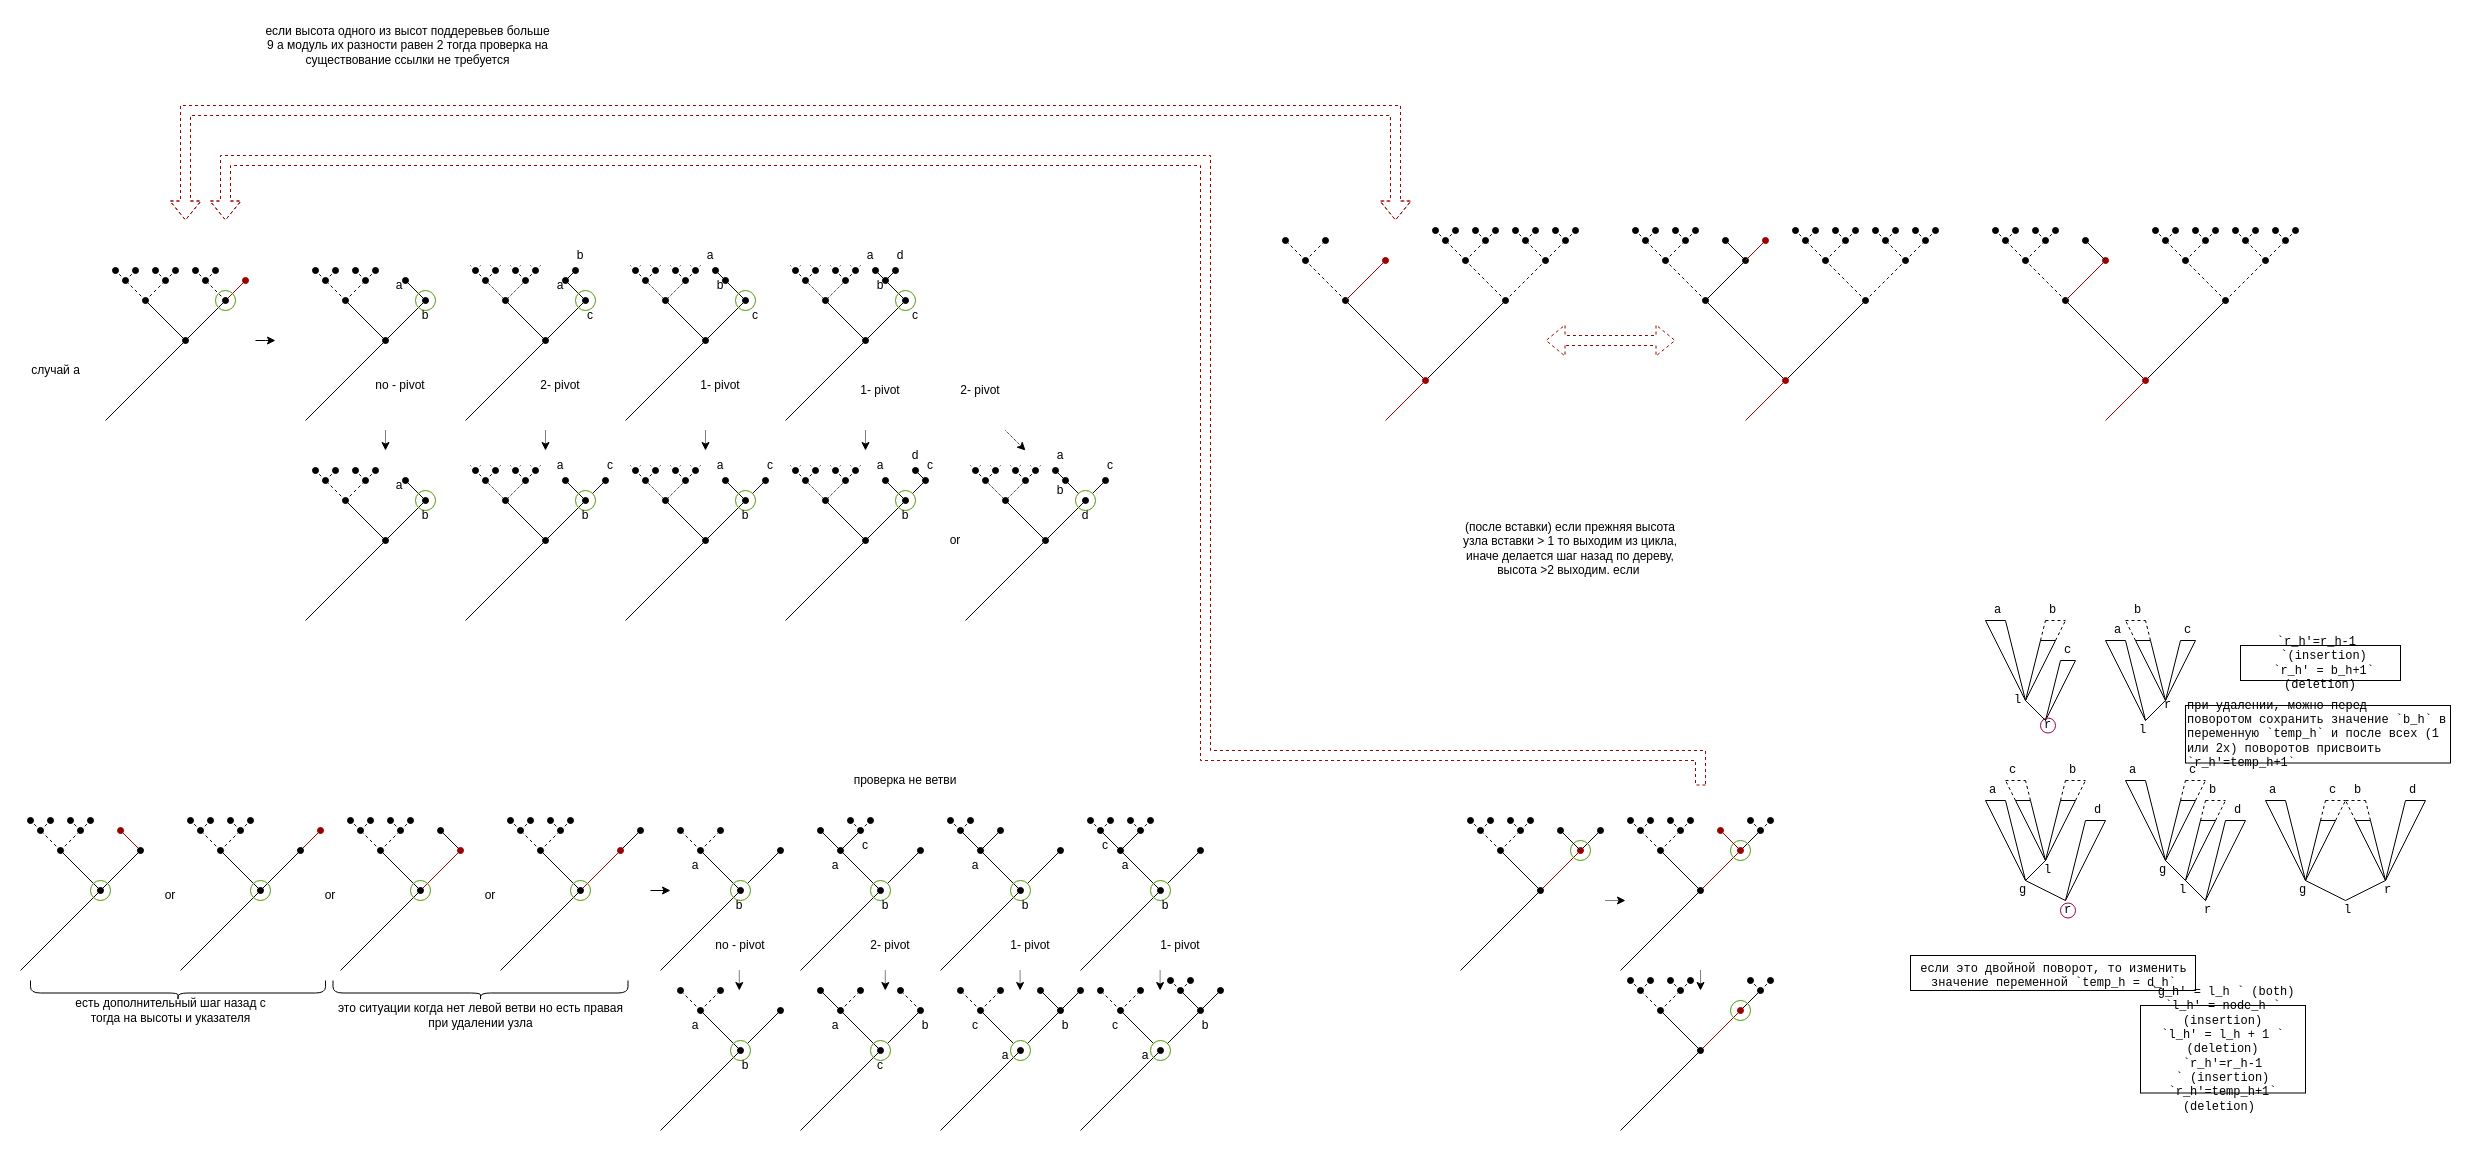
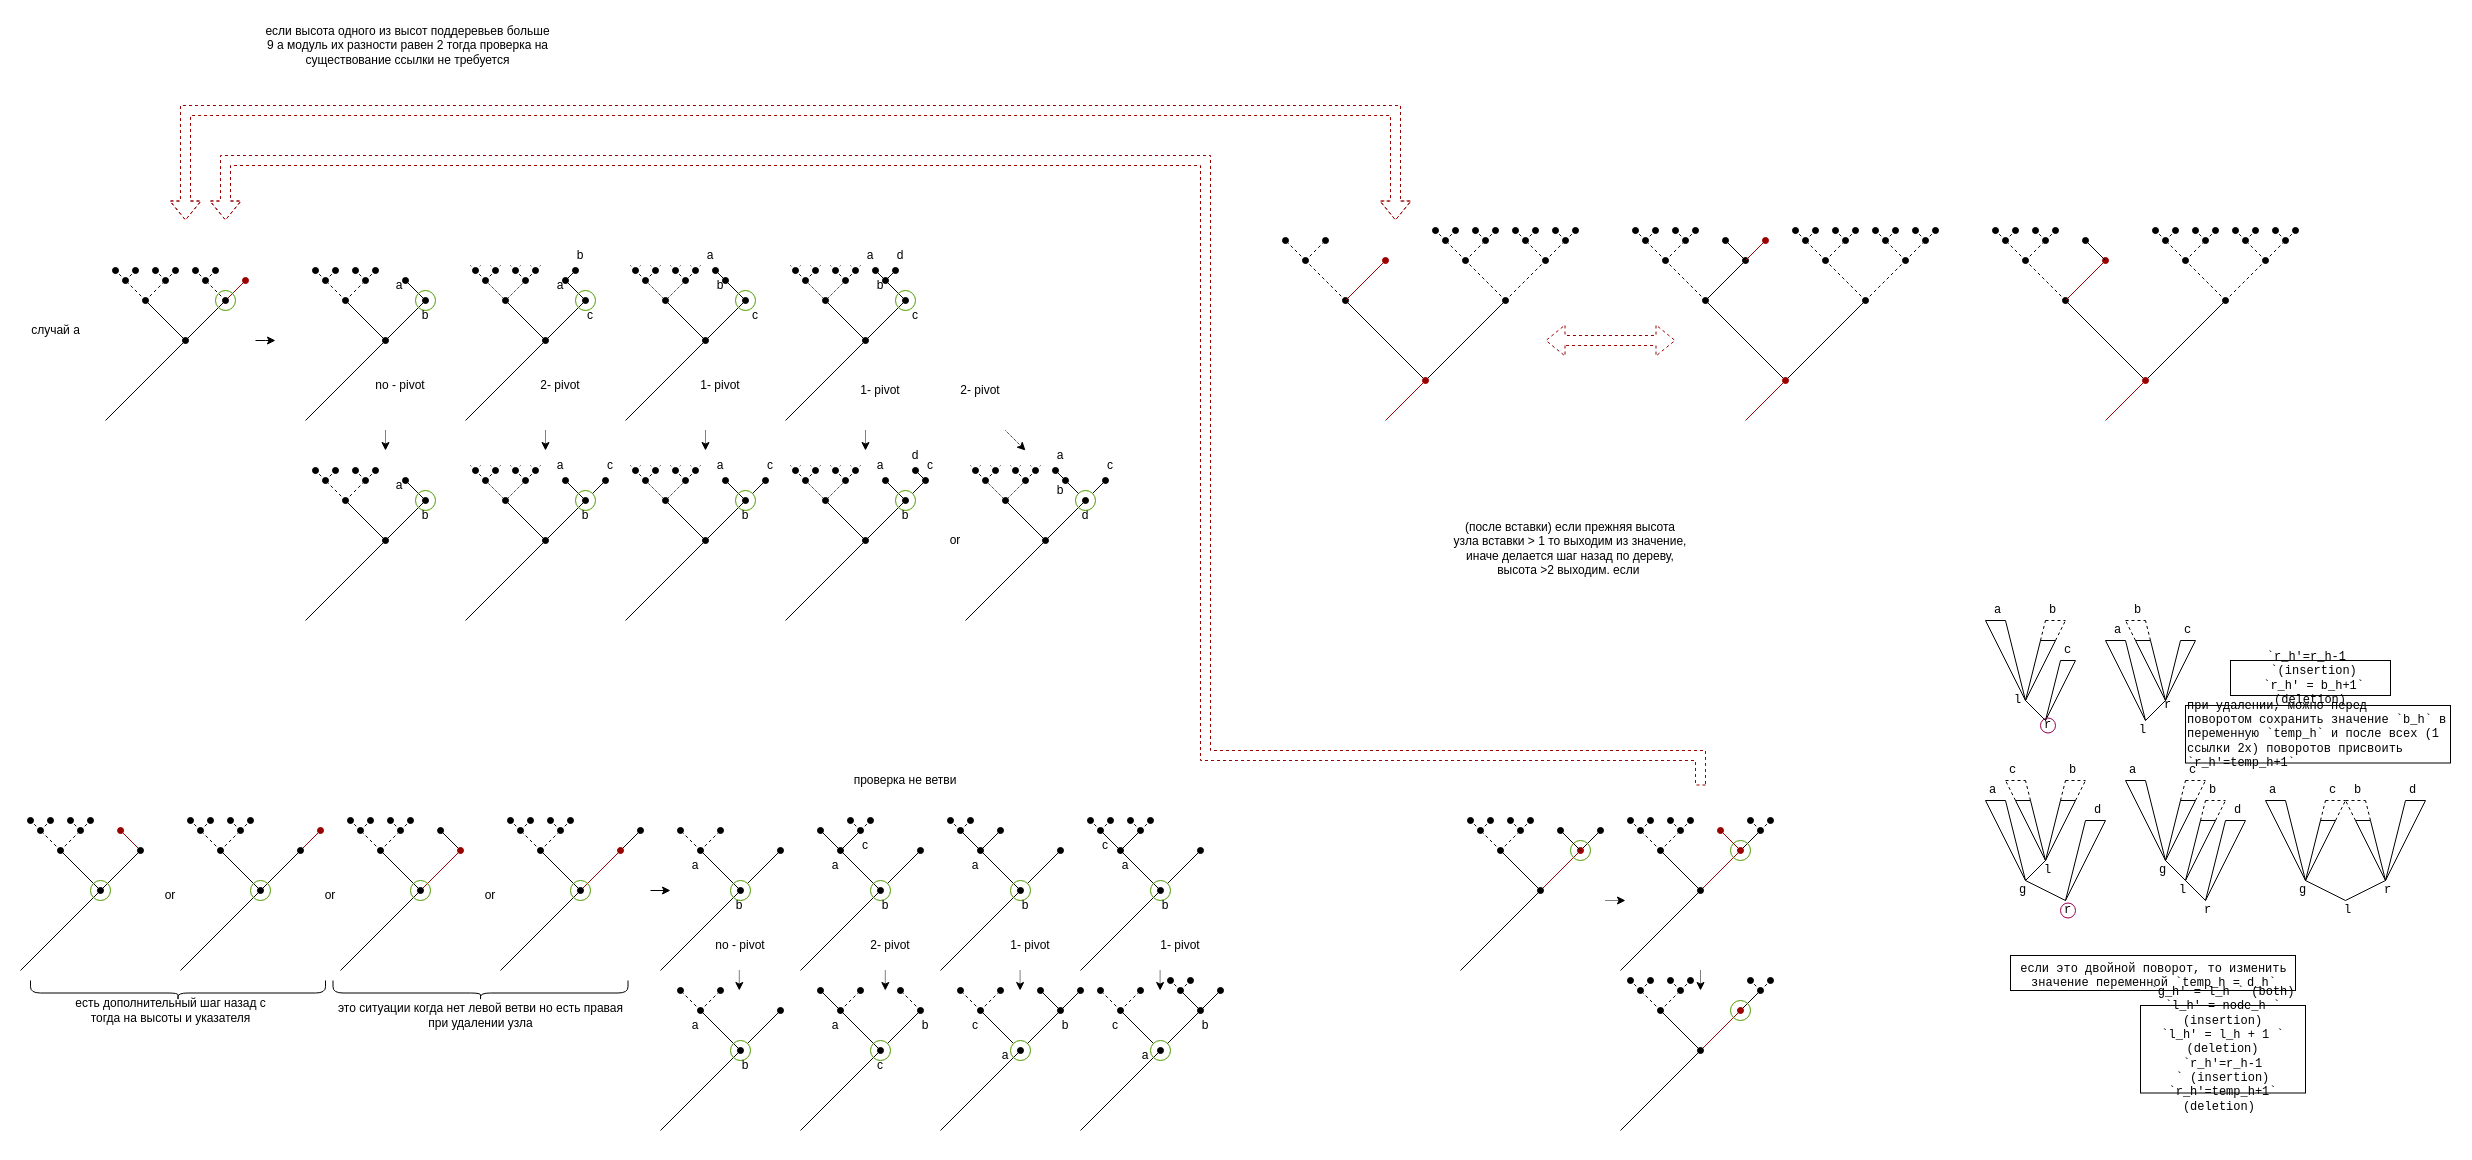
(56, 371) -> (56, 331)
(1571, 549) -> (1571, 549)
(2321, 663) -> (2311, 678)
(2319, 735) -> (2319, 735)
(2053, 973) -> (2153, 973)
